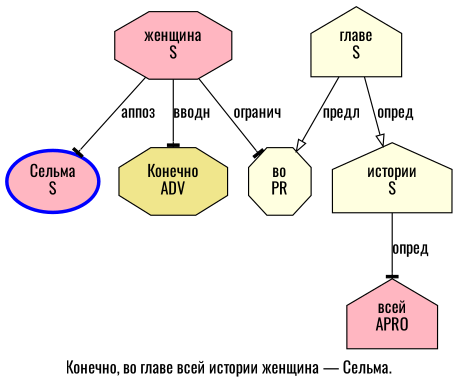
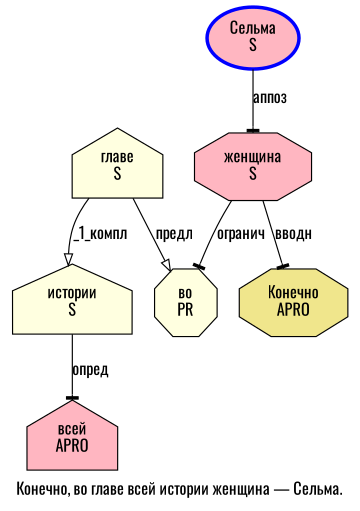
(113, 113) -> (253, 98)
(396, 113) -> (101, 235)
(173, 181) -> (294, 303)
